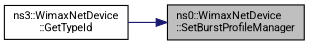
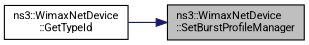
(236, 22) -> (236, 22)
